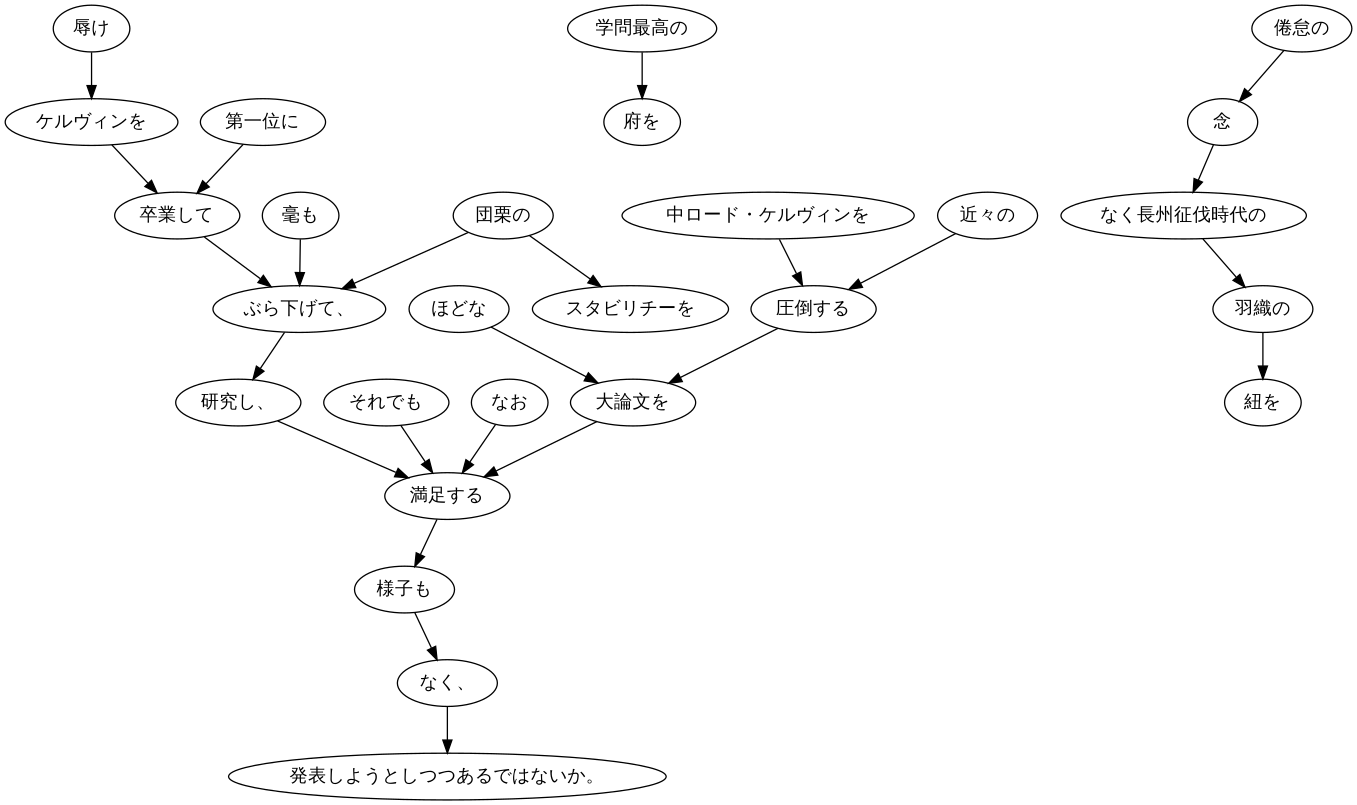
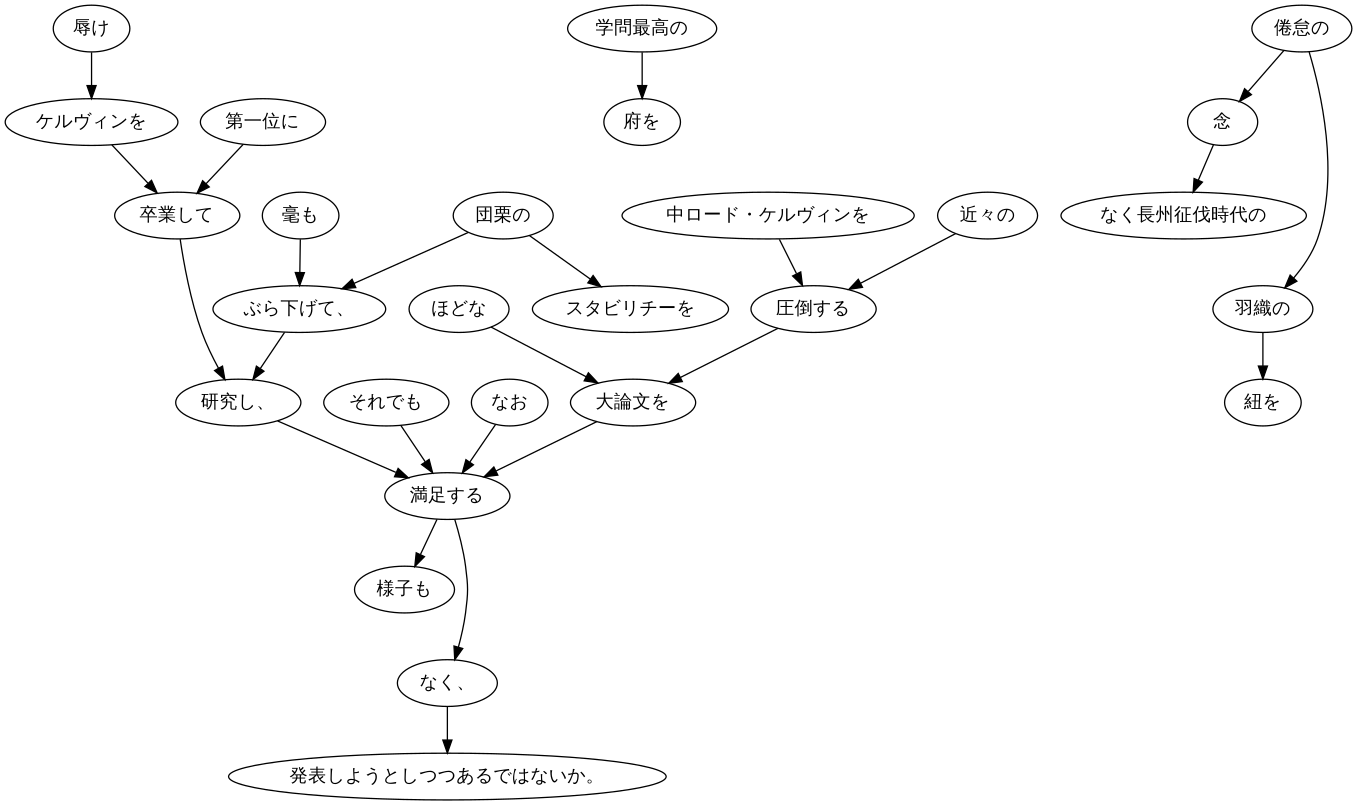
(232, 258) -> (194, 306)
(1220, 258) -> (1328, 168)
(423, 630) -> (467, 583)
